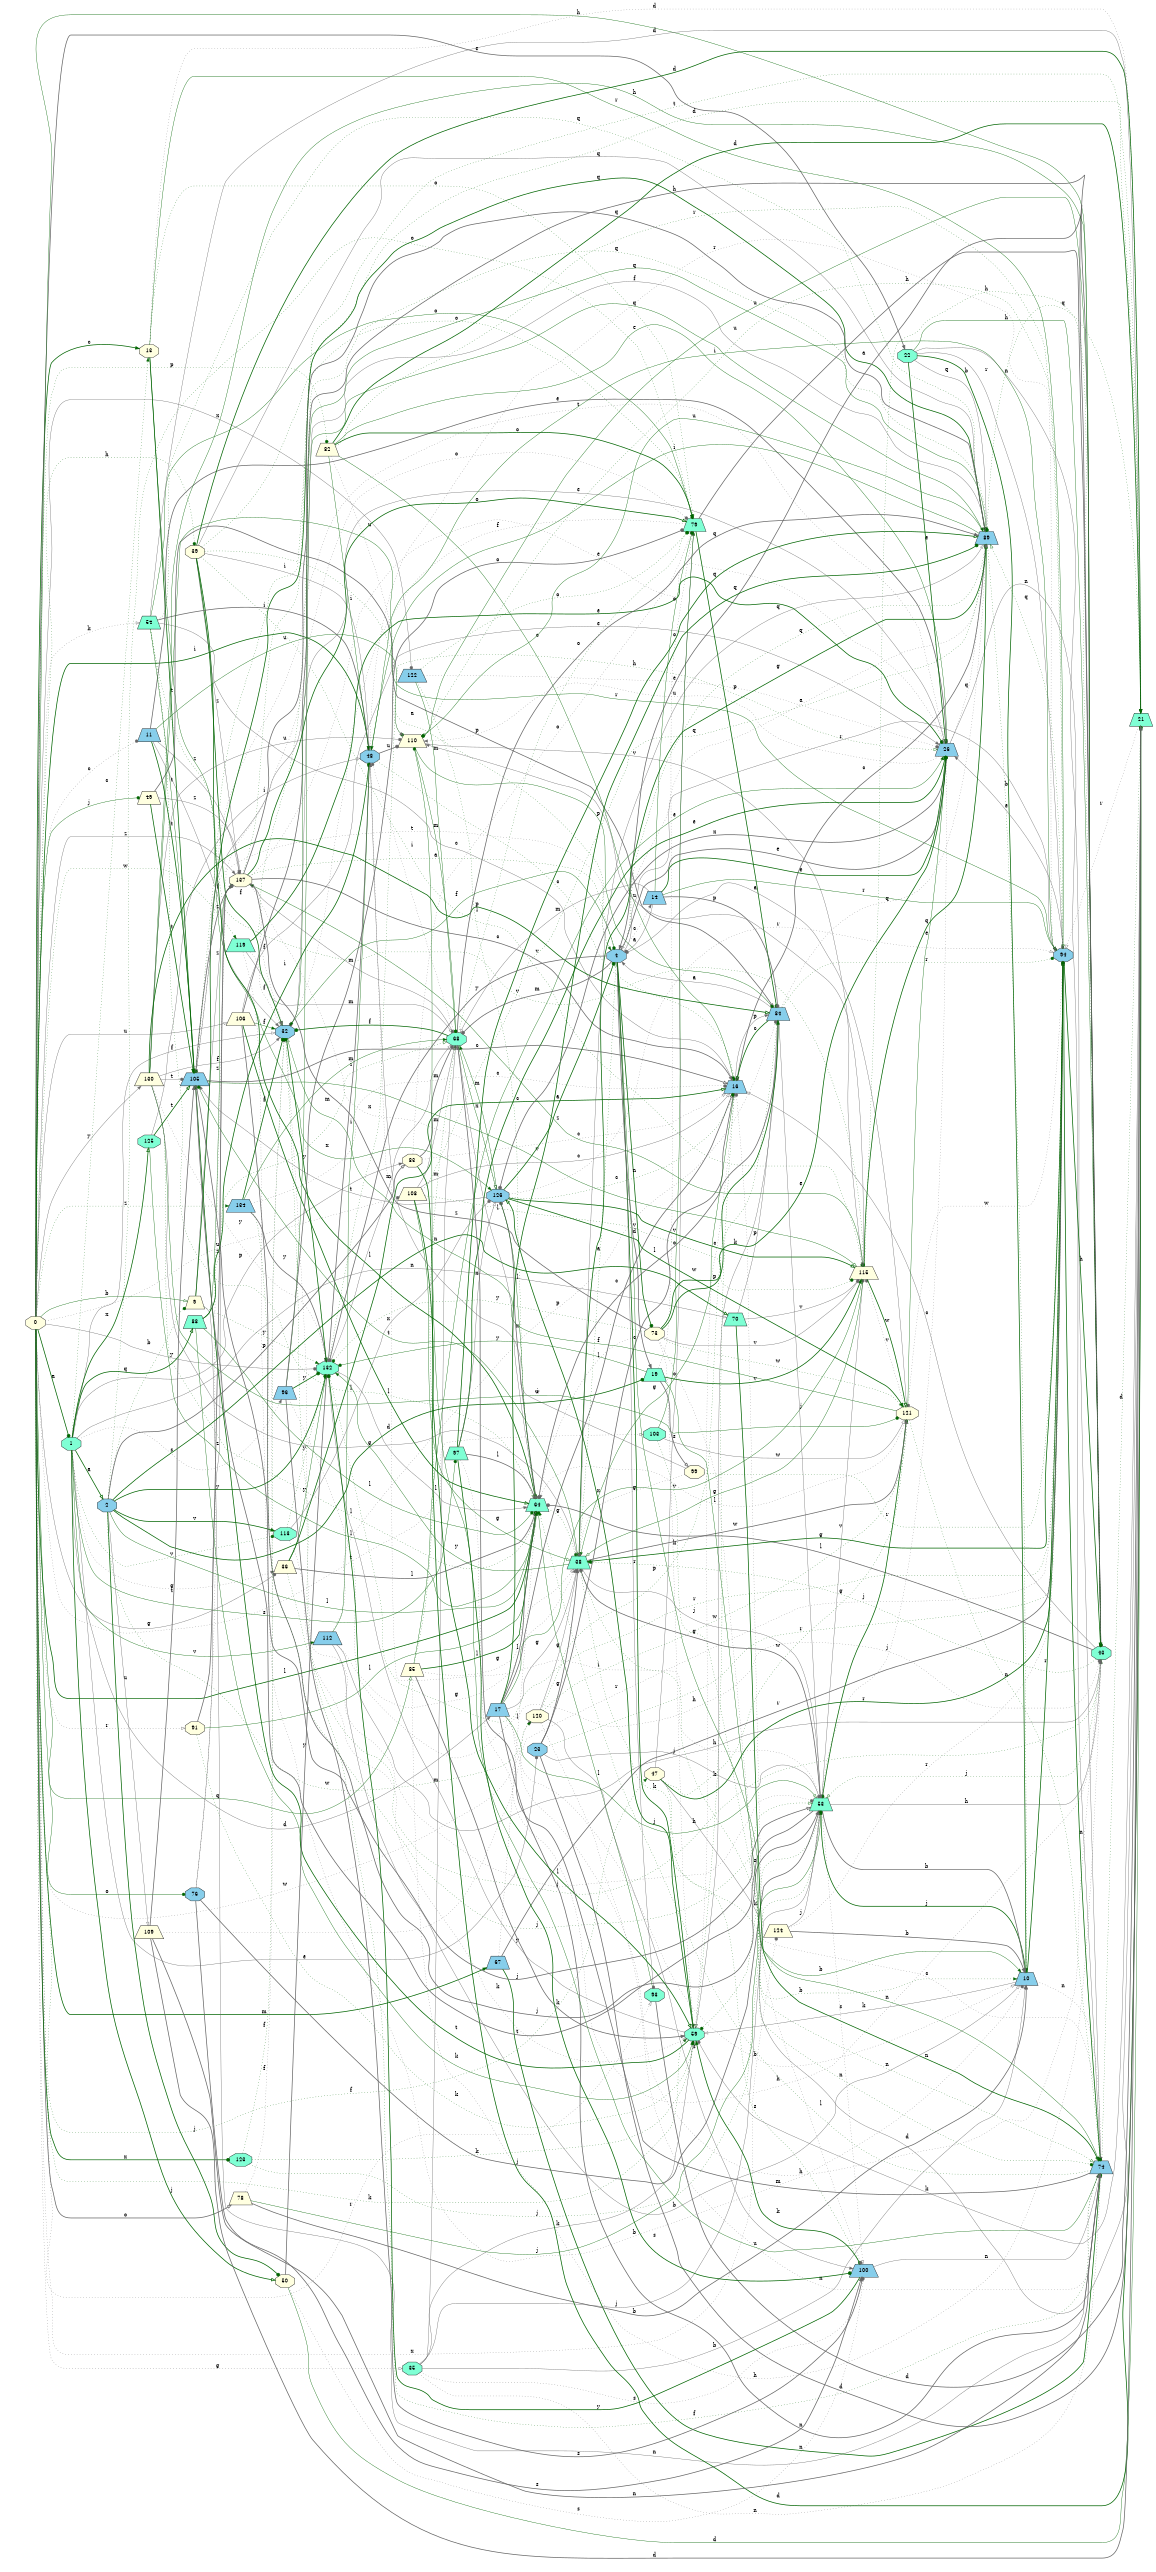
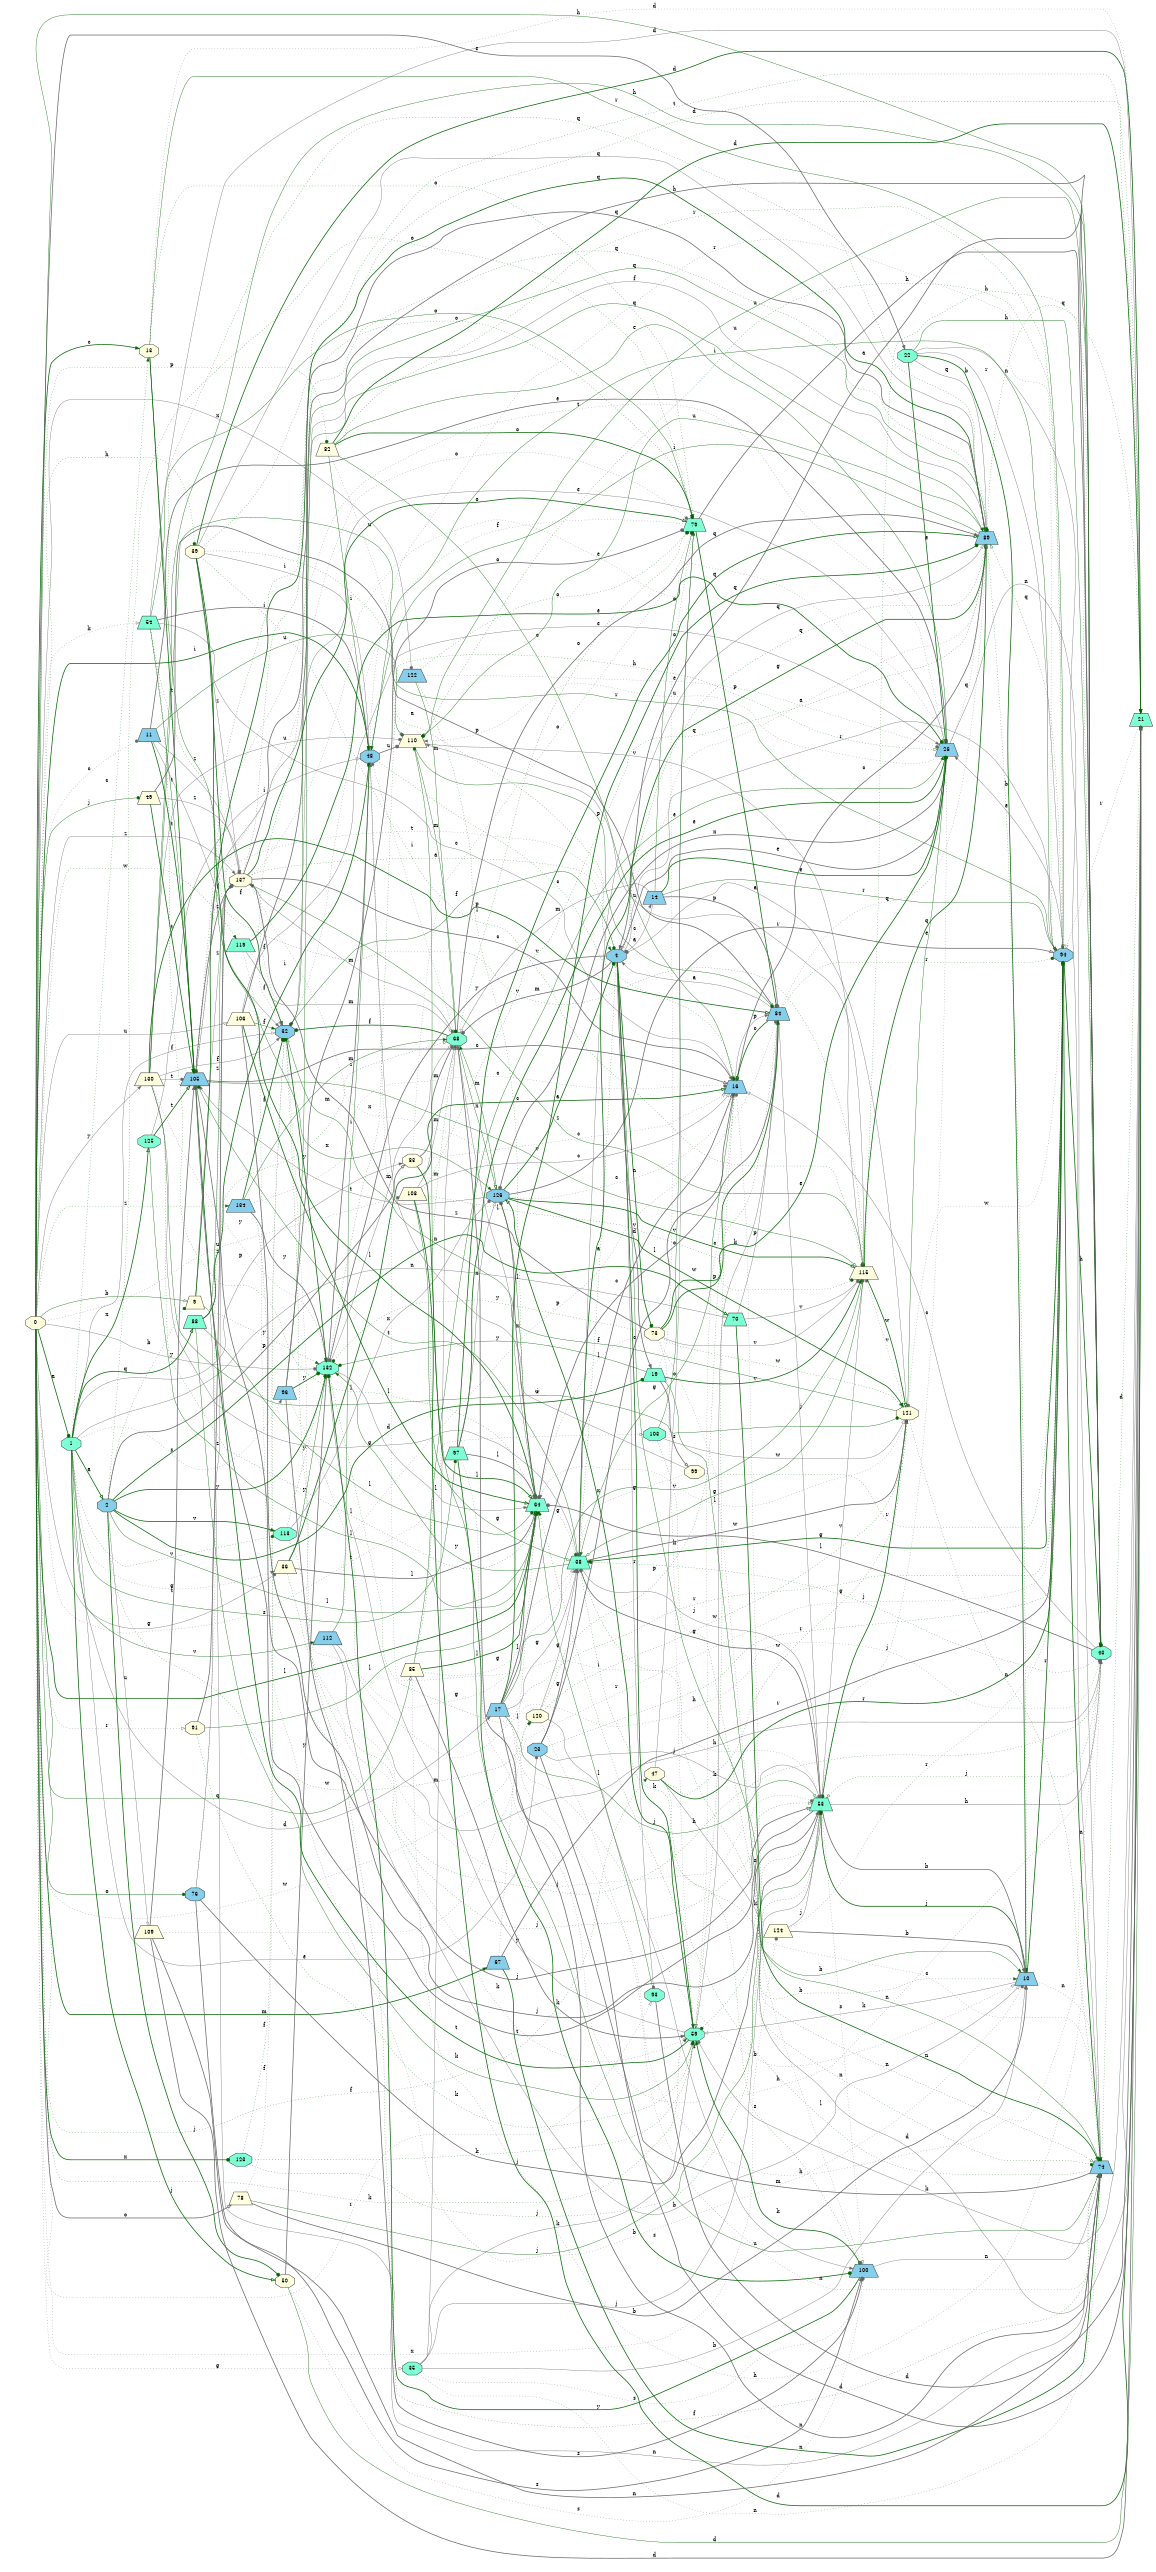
(713, 947) -> (713, 947)
(637, 1177) -> (637, 1177)
(457, 1633) -> (436, 1361)
